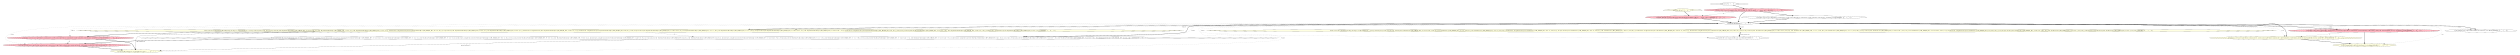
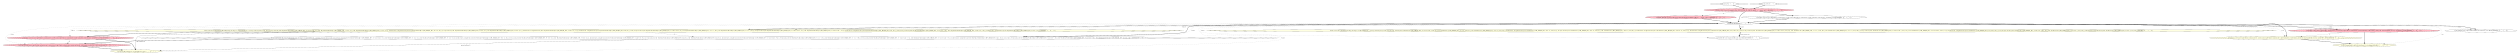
none -> (1769, 4)
(1683, 10) -> none
